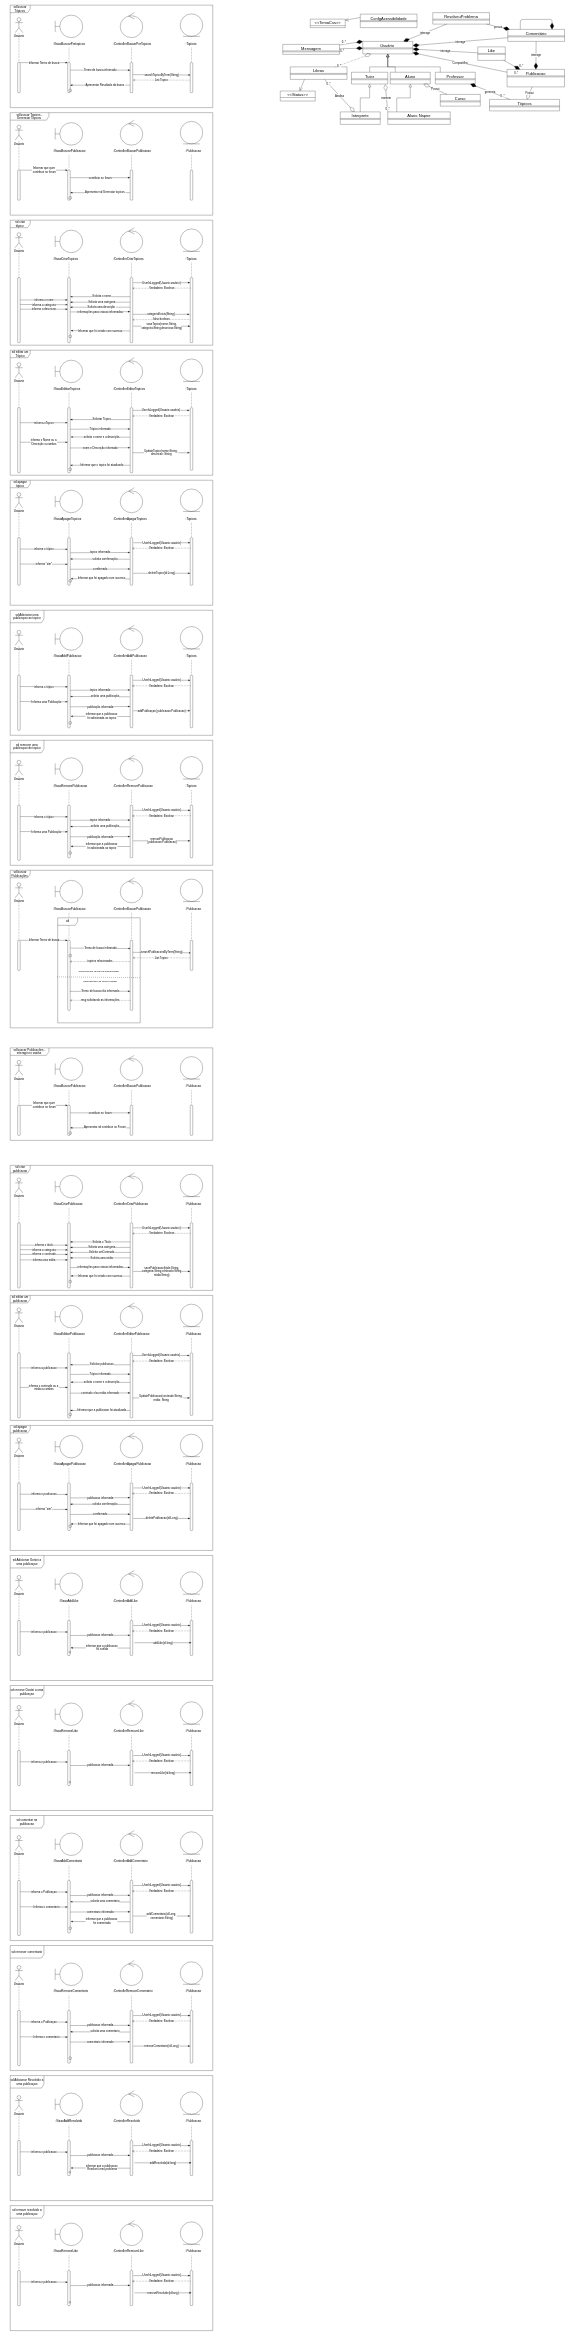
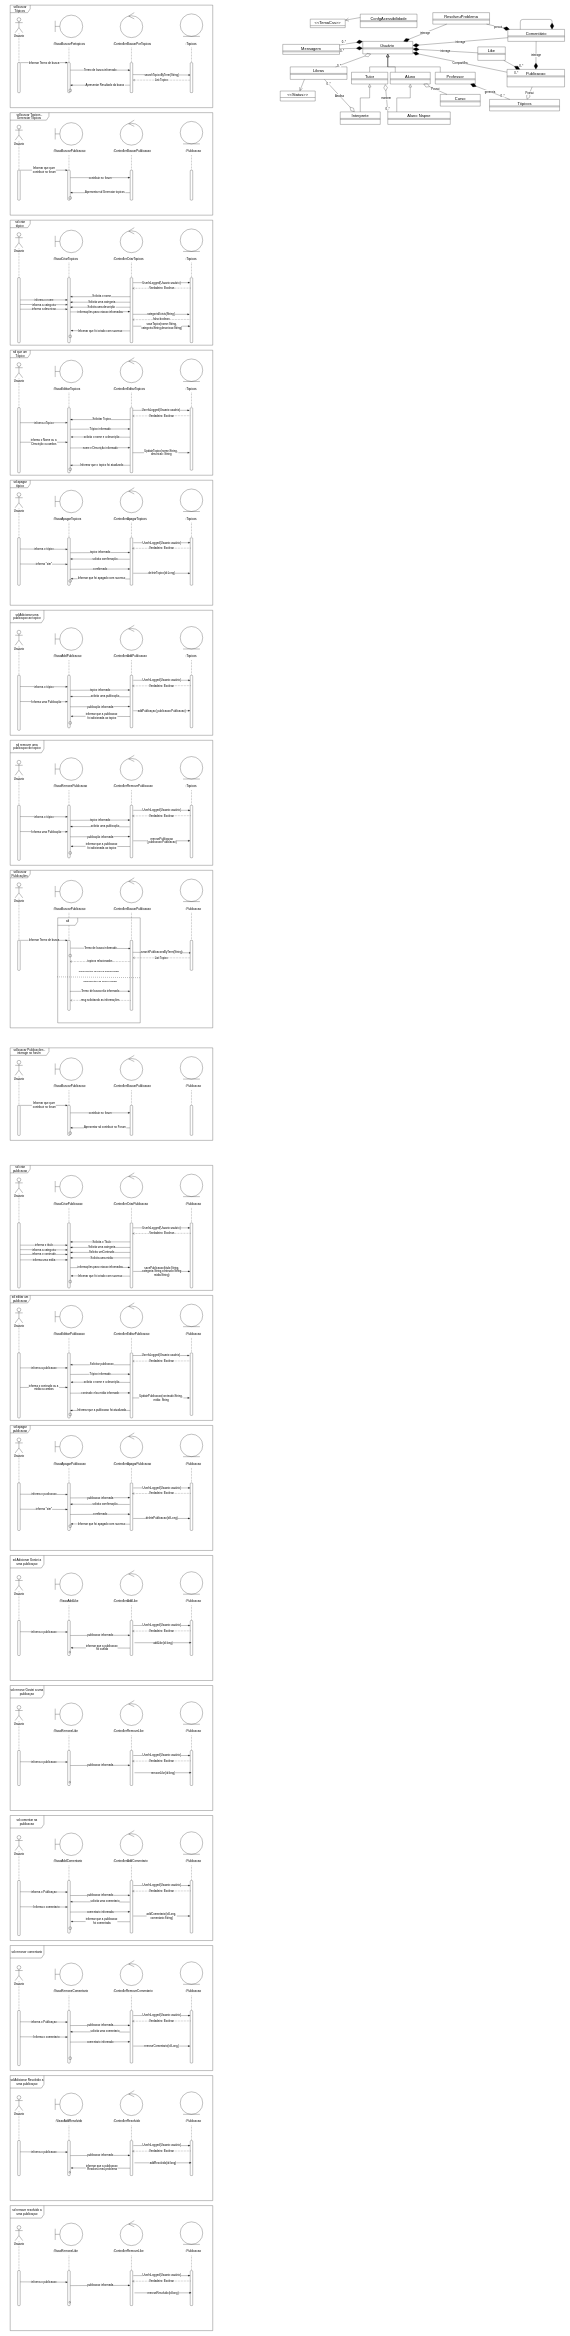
(350, 62) -> (350, 62)
(20, 354) -> (20, 354)
(30, 1051) -> (30, 1051)
